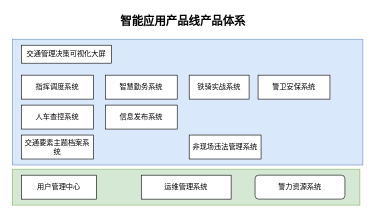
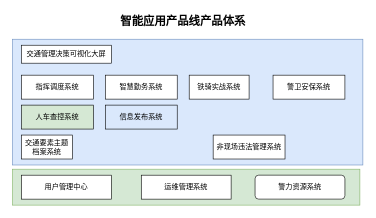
(294, 87) -> (309, 87)
(57, 117) -> (57, 117)
(141, 117) -> (141, 117)
(57, 147) -> (47, 147)
(225, 147) -> (249, 147)
(59, 188) -> (66, 188)
